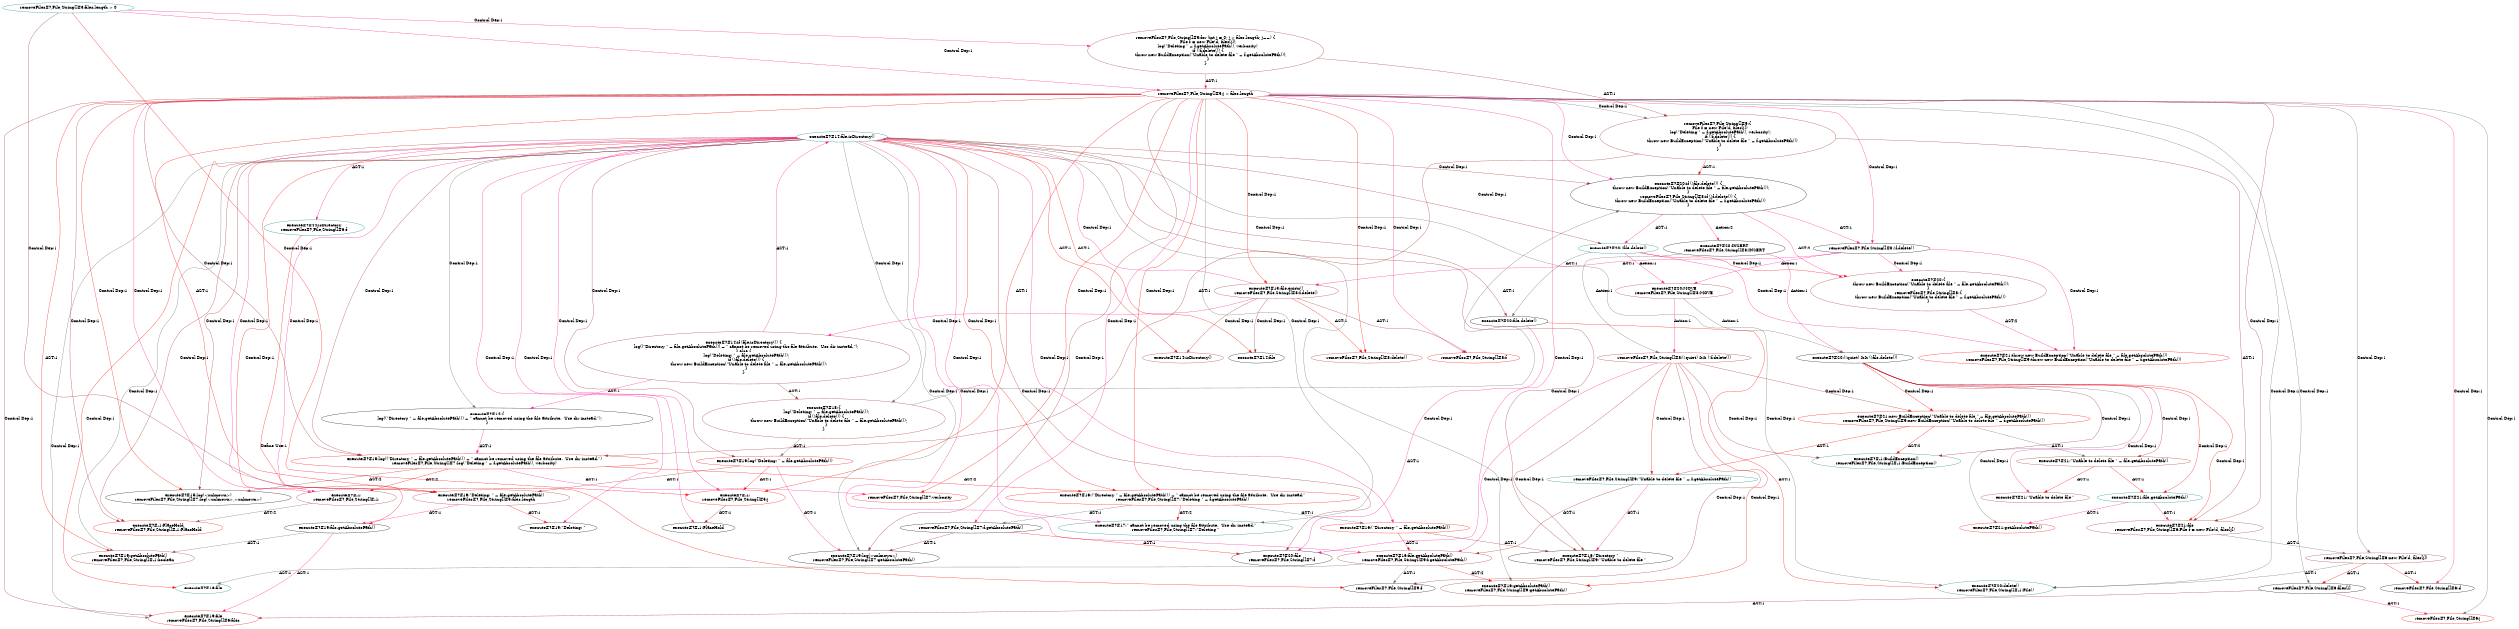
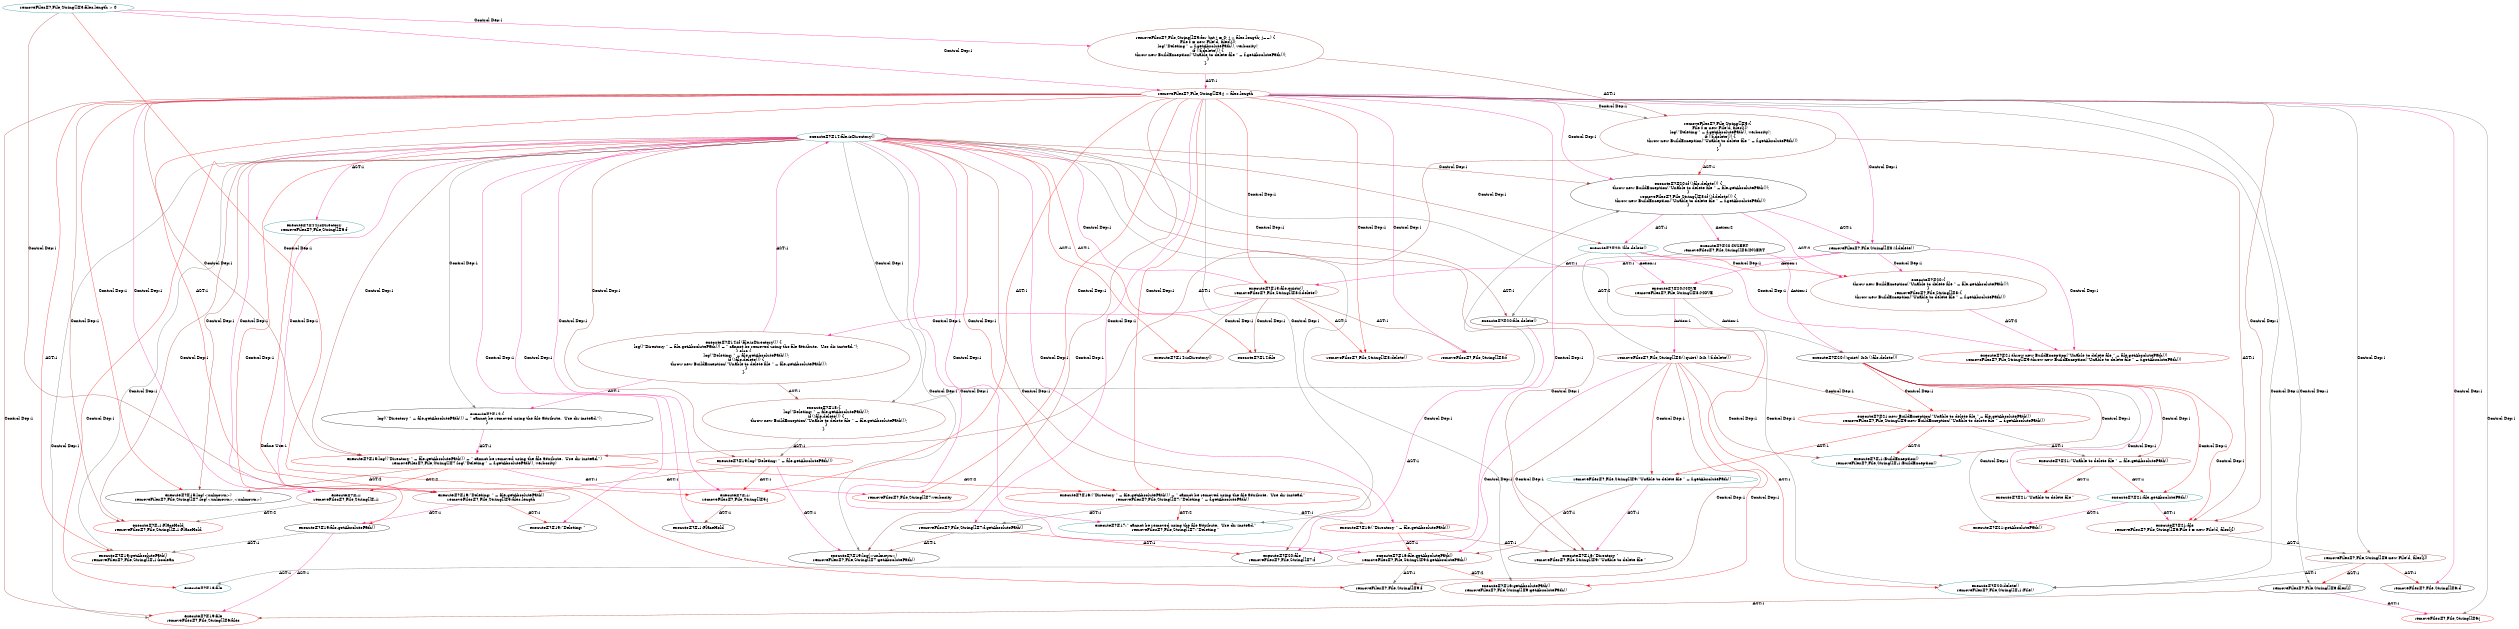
(1604, 291) -> (1604, 291)
